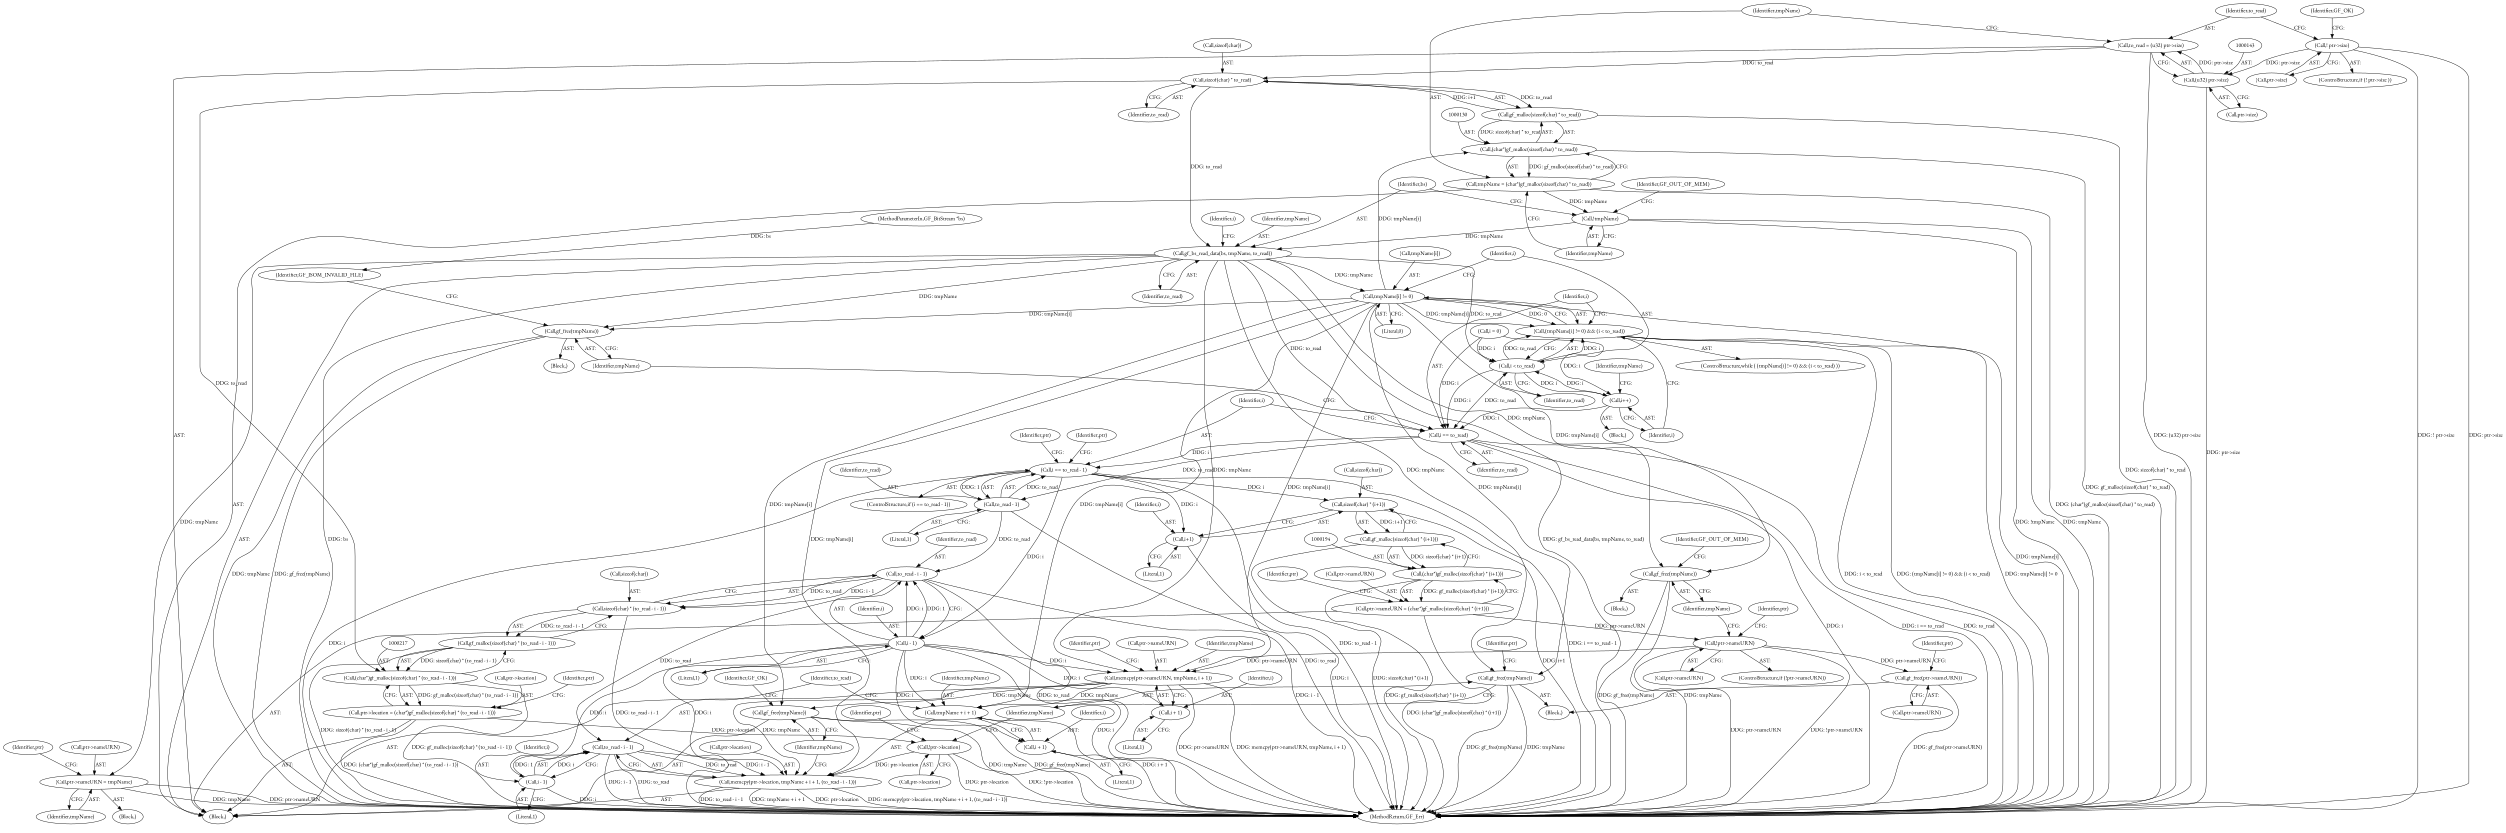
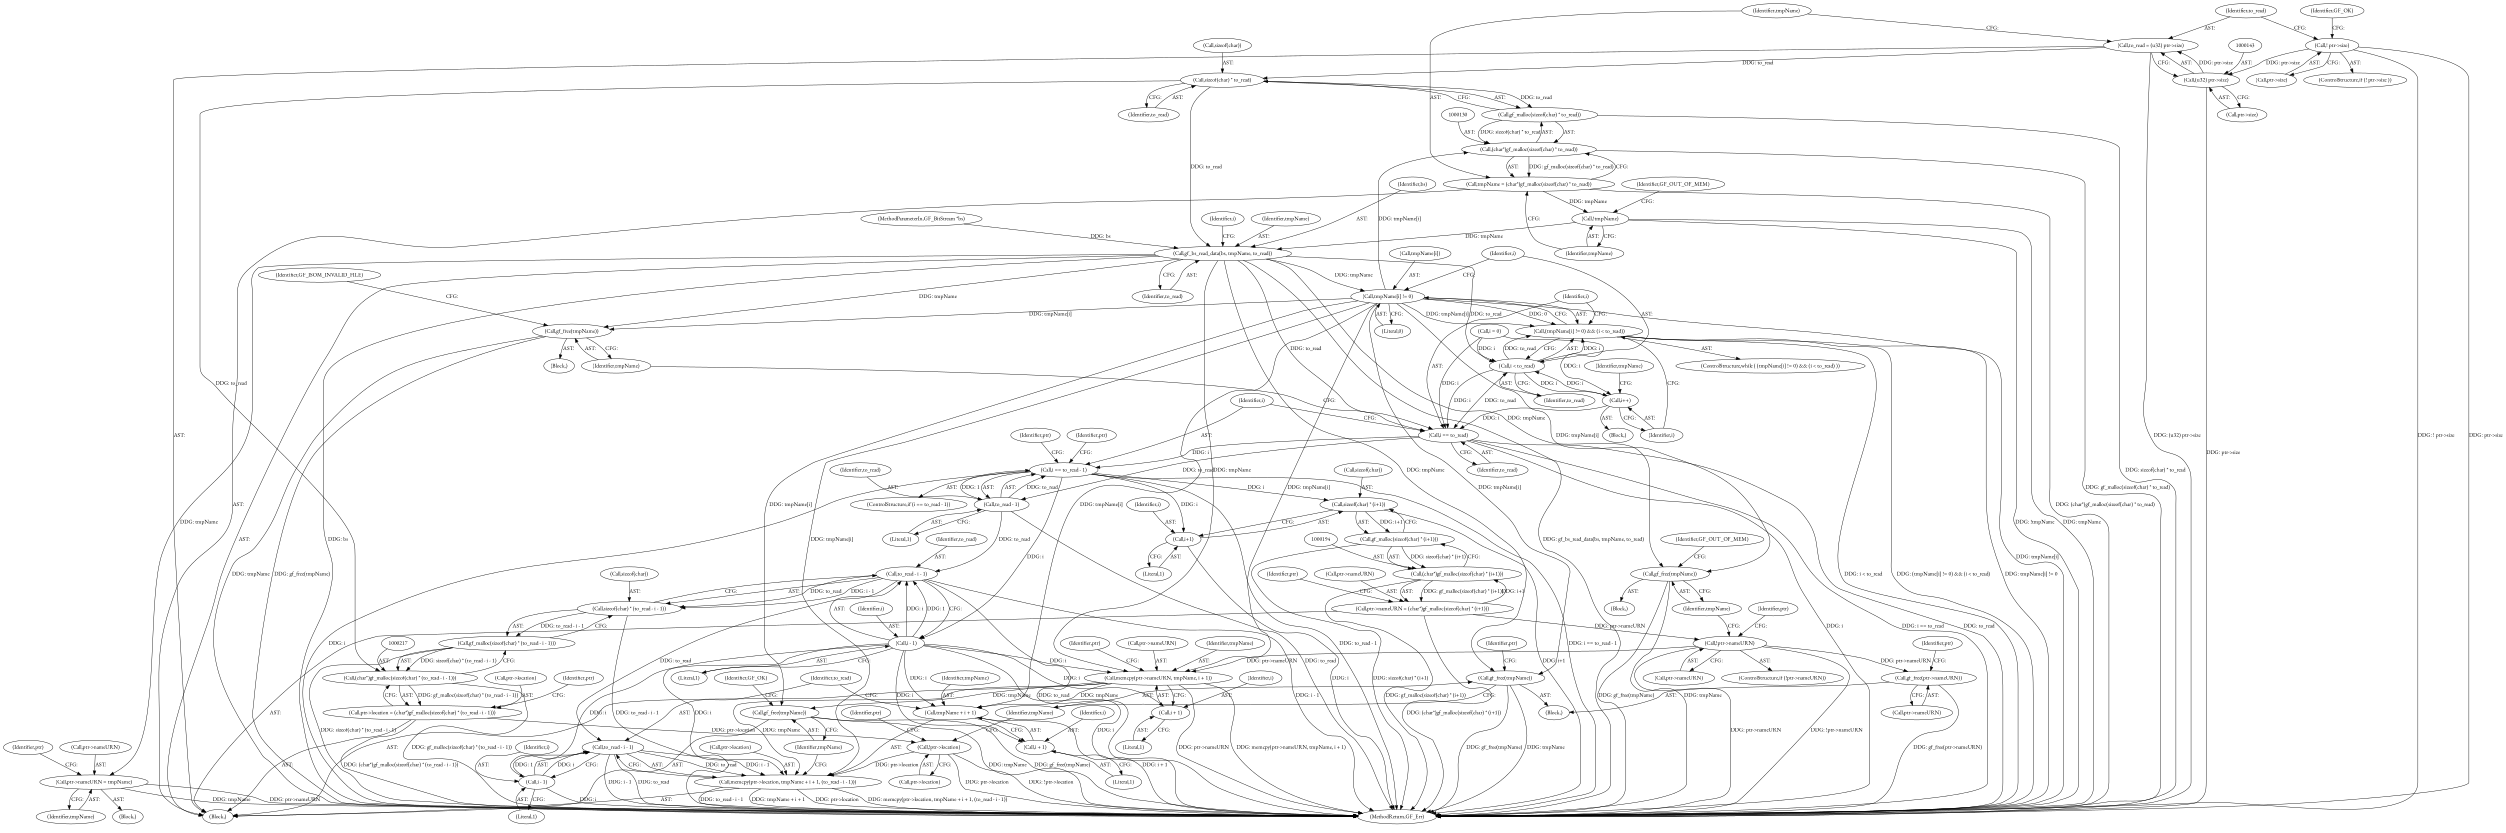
(1465, 97) -> (1465, 97)
(1501, 203) -> none
(620, 245) -> (1069, 236)
(1513, 591) -> (1513, 591)
